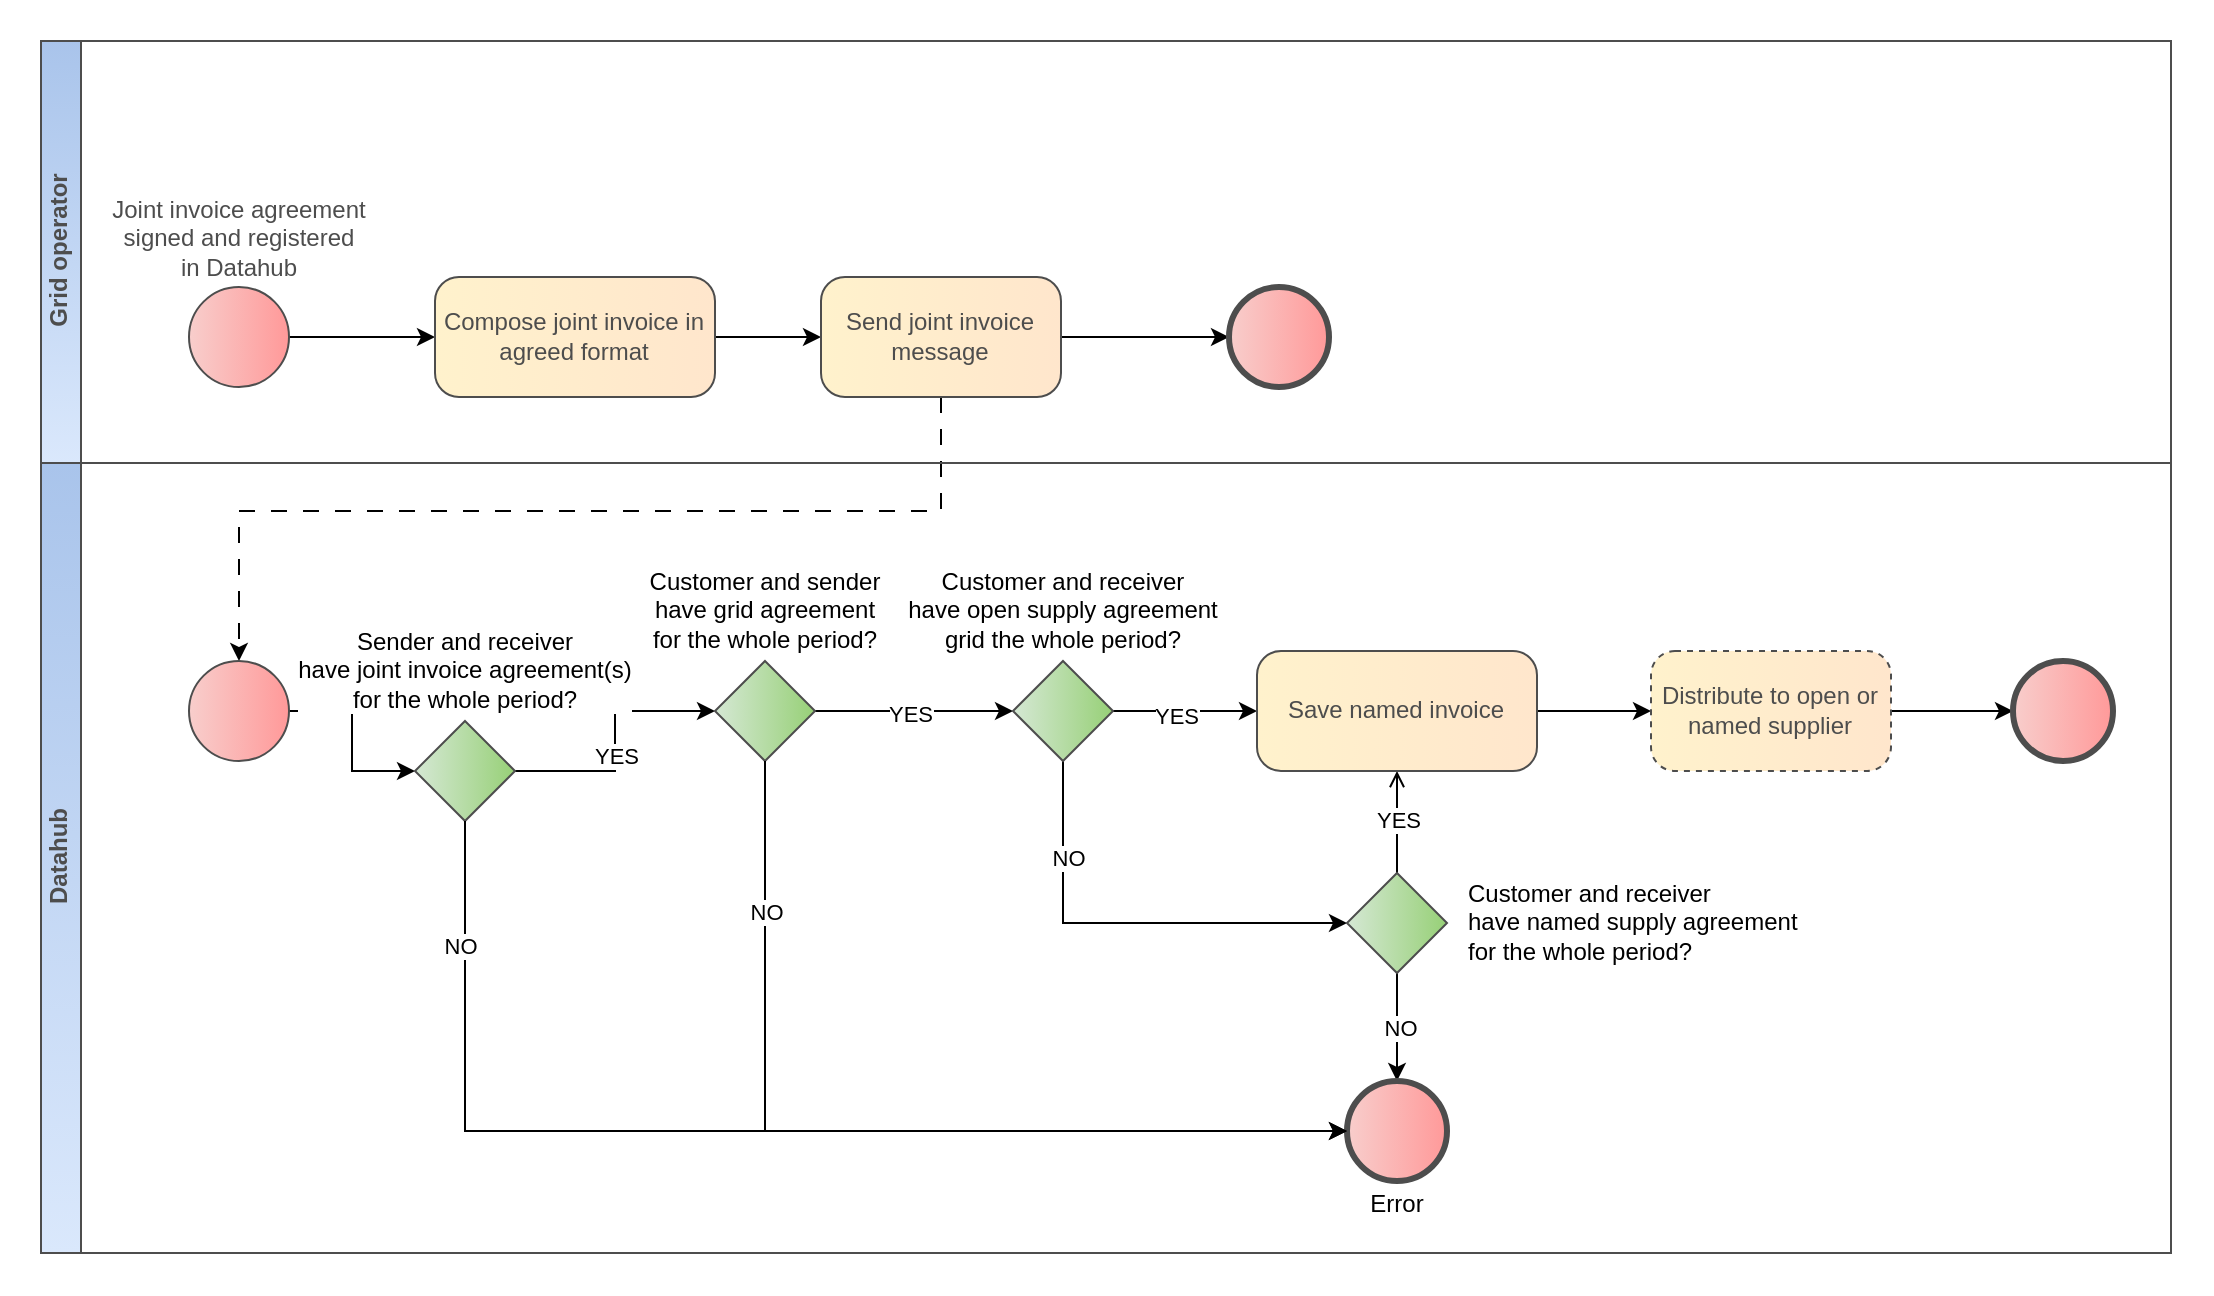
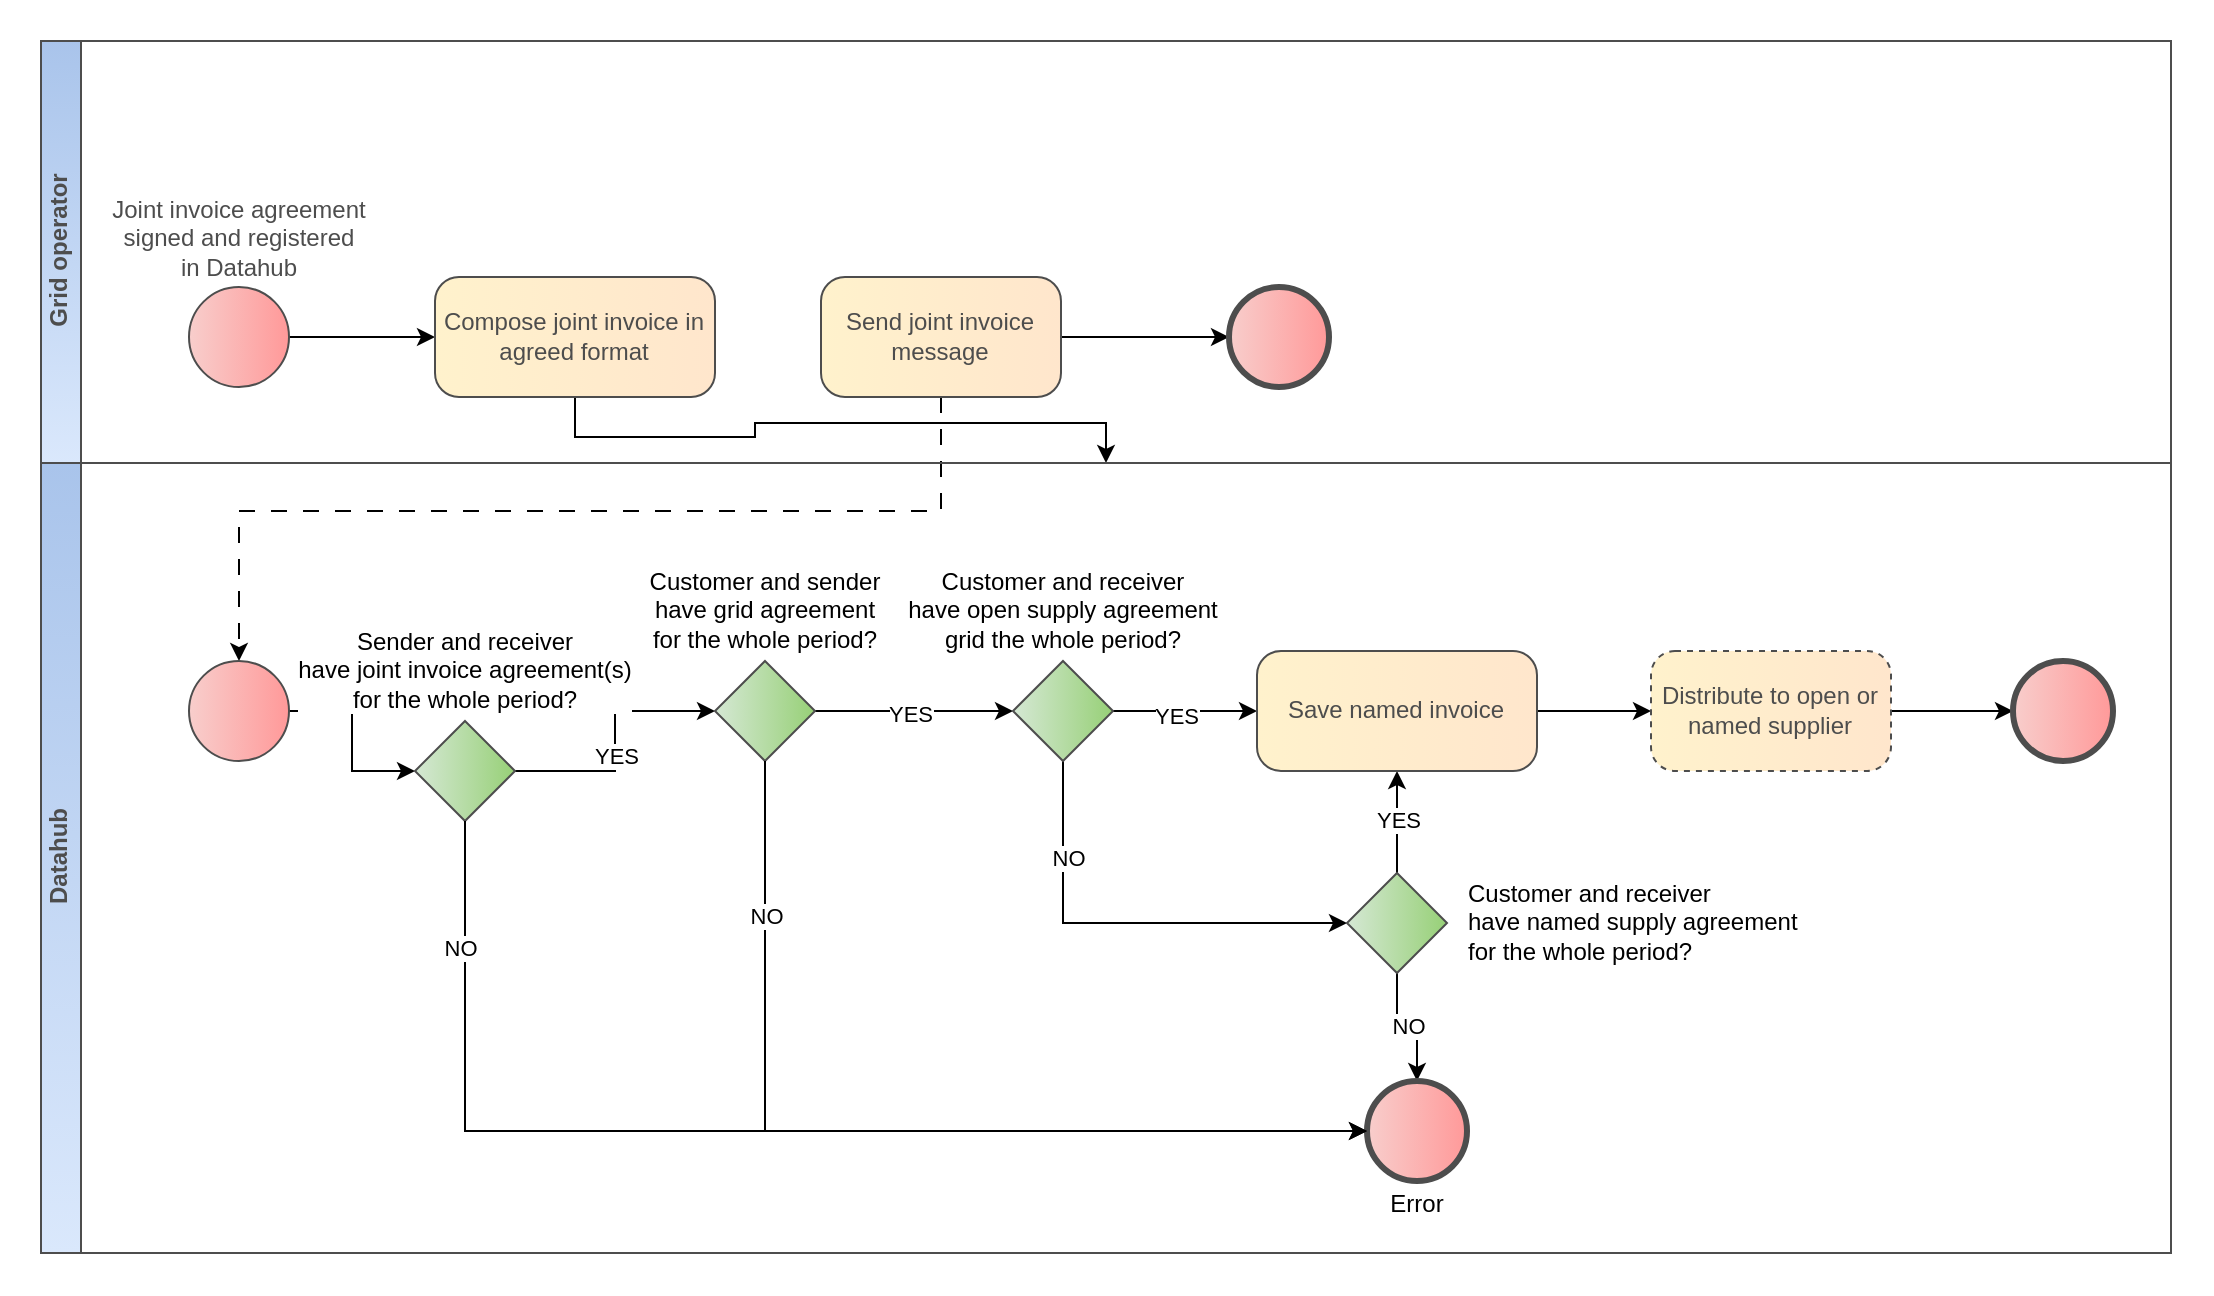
(761, 337) -> (827, 423)
(1397, 783) -> (1397, 786)
(1397, 1131) -> (1417, 1131)
